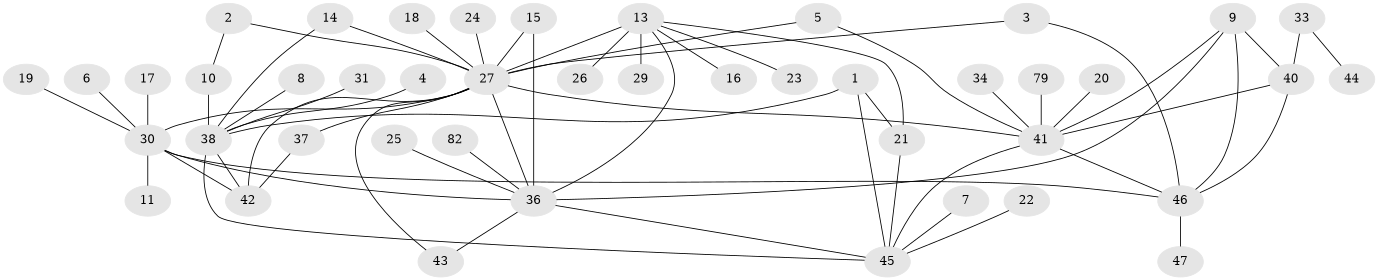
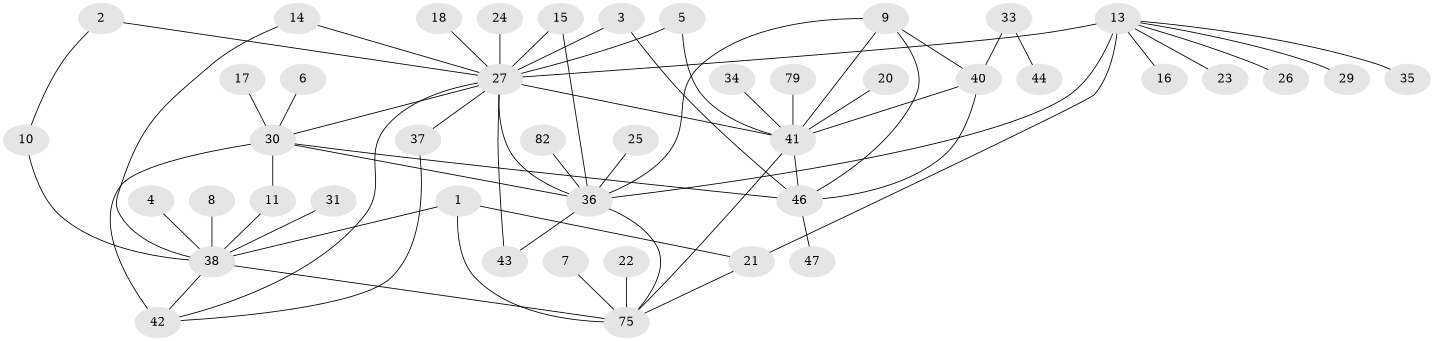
(26, 79) -> none
none -> (1408, 79)
none -> (242, 231)
(888, 262) -> (627, 323)
